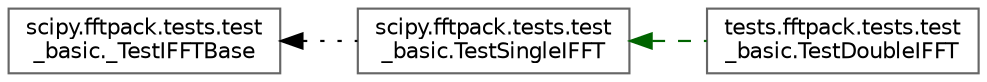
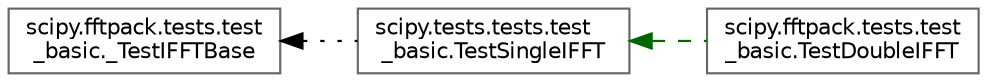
(494, 41) -> (494, 41)
(843, 41) -> (843, 41)
